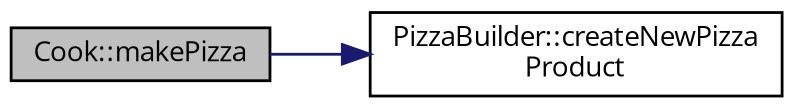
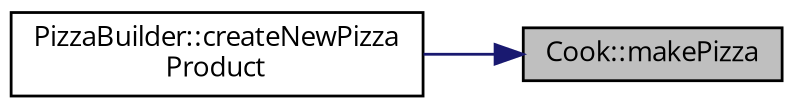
(306, 54) -> (459, 54)
